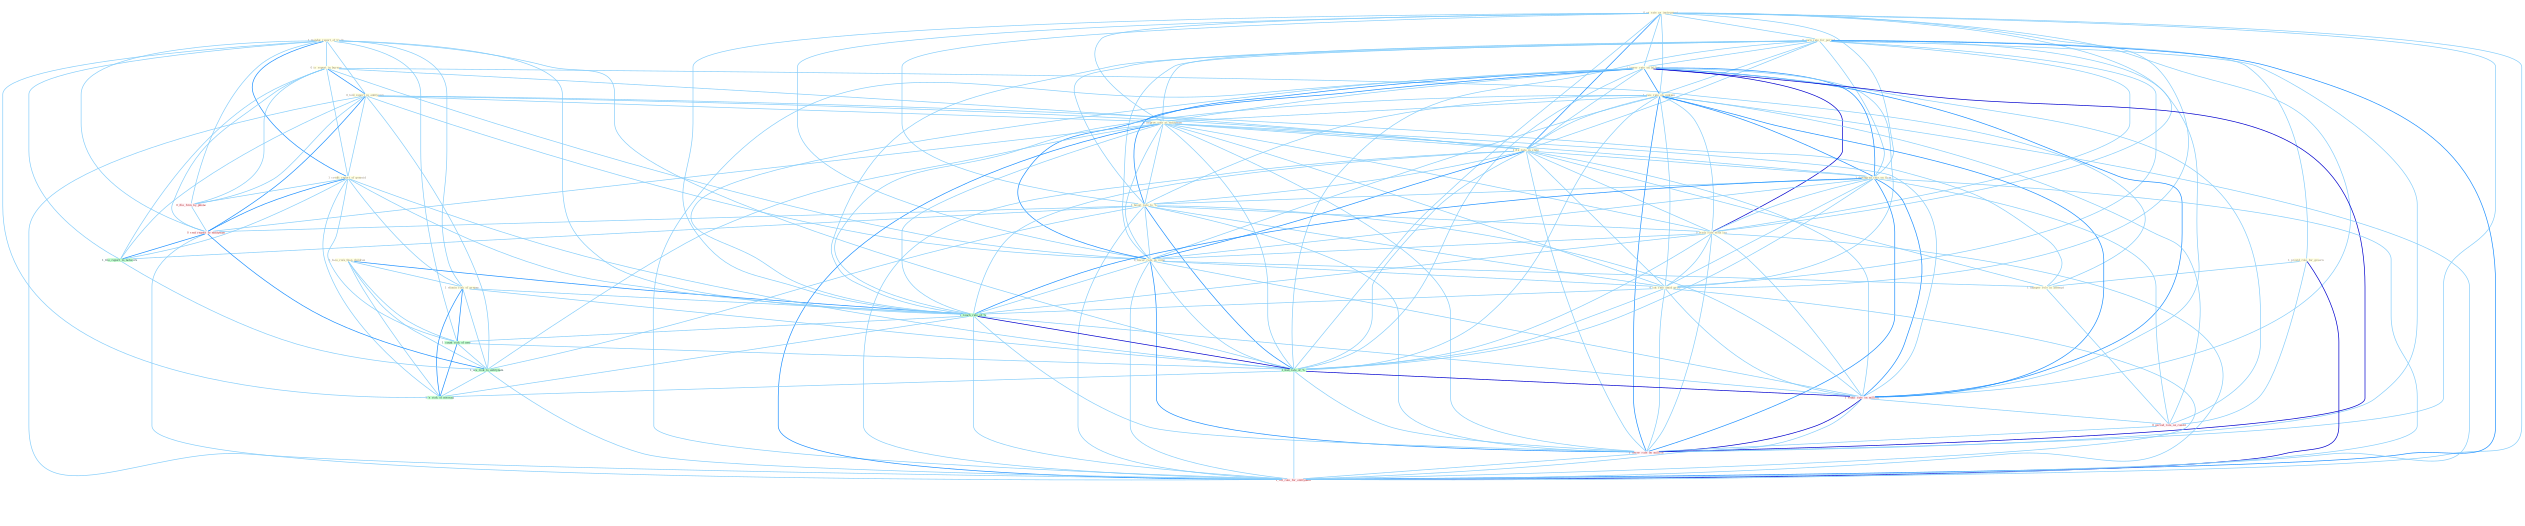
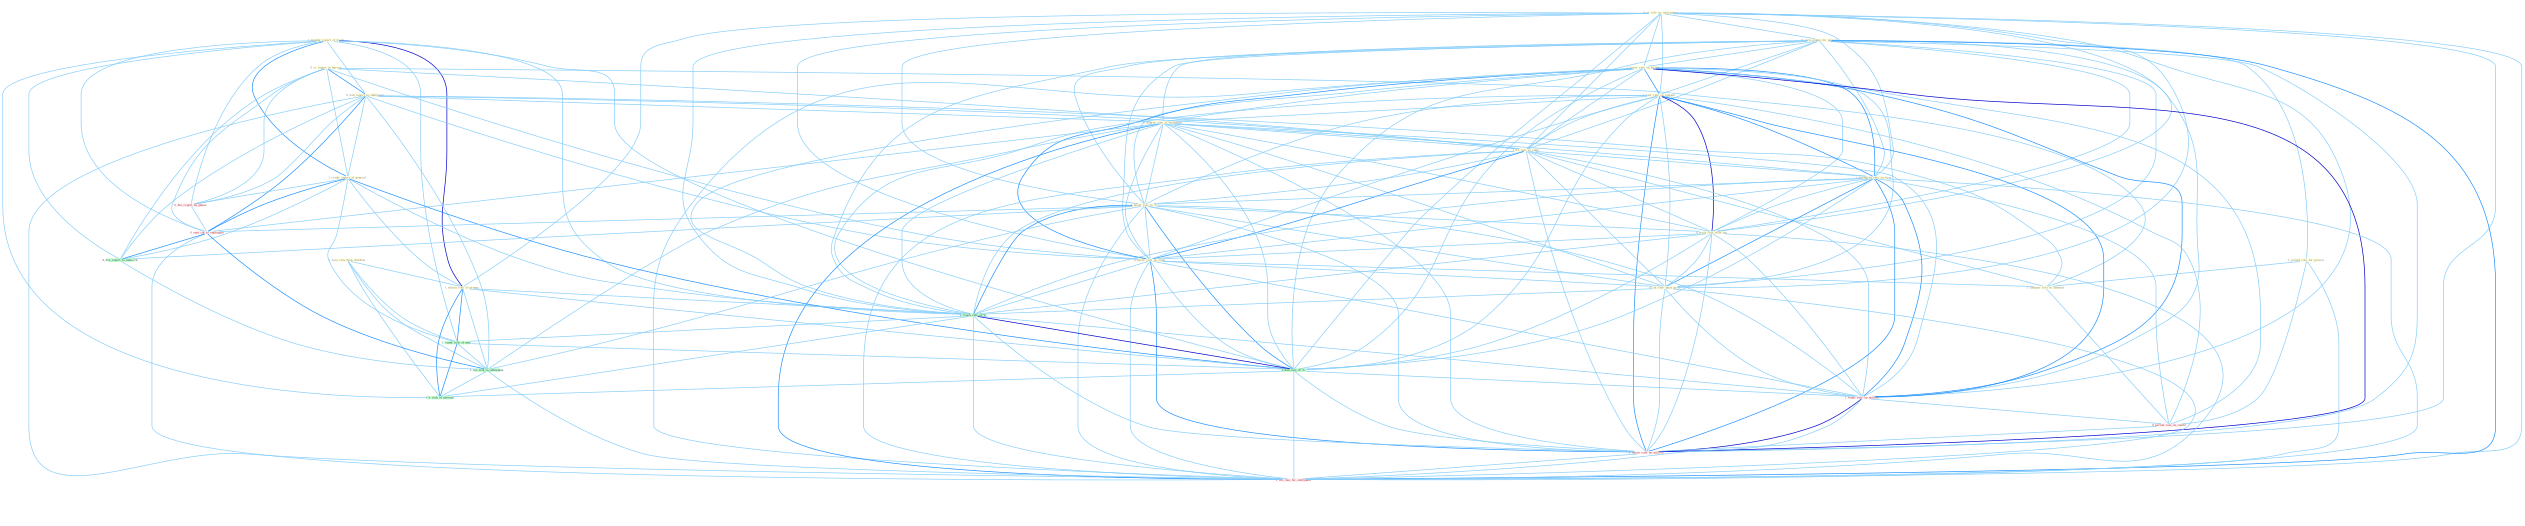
(1317, 20) -> (987, 18)
(1819, 40) -> (1819, 40)
(327, 54) -> none
(1594, 81) -> (1594, 81)
(1345, 93) -> (1345, 93)
(1825, 101) -> (1842, 122)
(447, 118) -> (447, 118)
(1706, 146) -> (1706, 146)
(191, 205) -> (191, 205)
(1412, 212) -> (1412, 212)
(1775, 230) -> (1775, 230)
(207, 233) -> (207, 233)
(1406, 241) -> none
(120, 260) -> (120, 260)
(597, 286) -> (1015, 240)
(741, 291) -> (741, 291)
(345, 302) -> none
(1552, 332) -> none
(1578, 384) -> (1578, 384)
(2440, 461) -> none
(1916, 474) -> (1916, 474)
